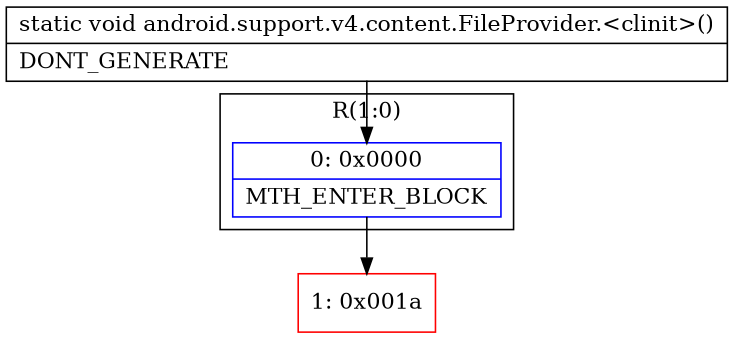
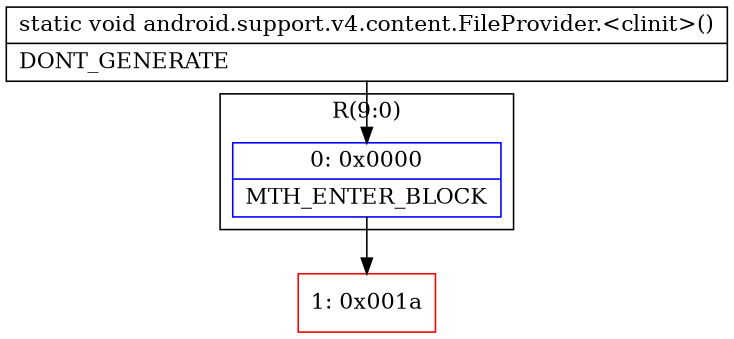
(367, 112) -> (367, 112)
